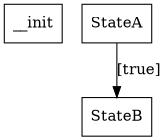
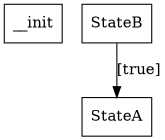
(117, 65) -> (117, 65)
